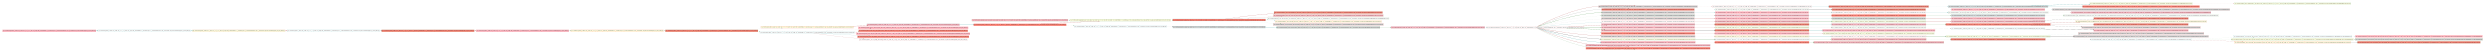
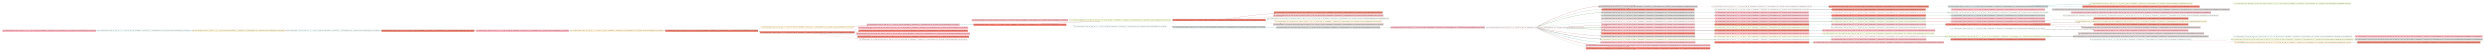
(807, 32) -> (807, 32)
